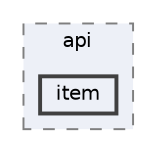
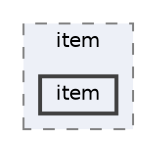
(78, 42) -> (78, 42)
